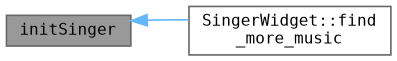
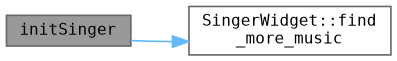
(168, 20) -> (152, 41)
